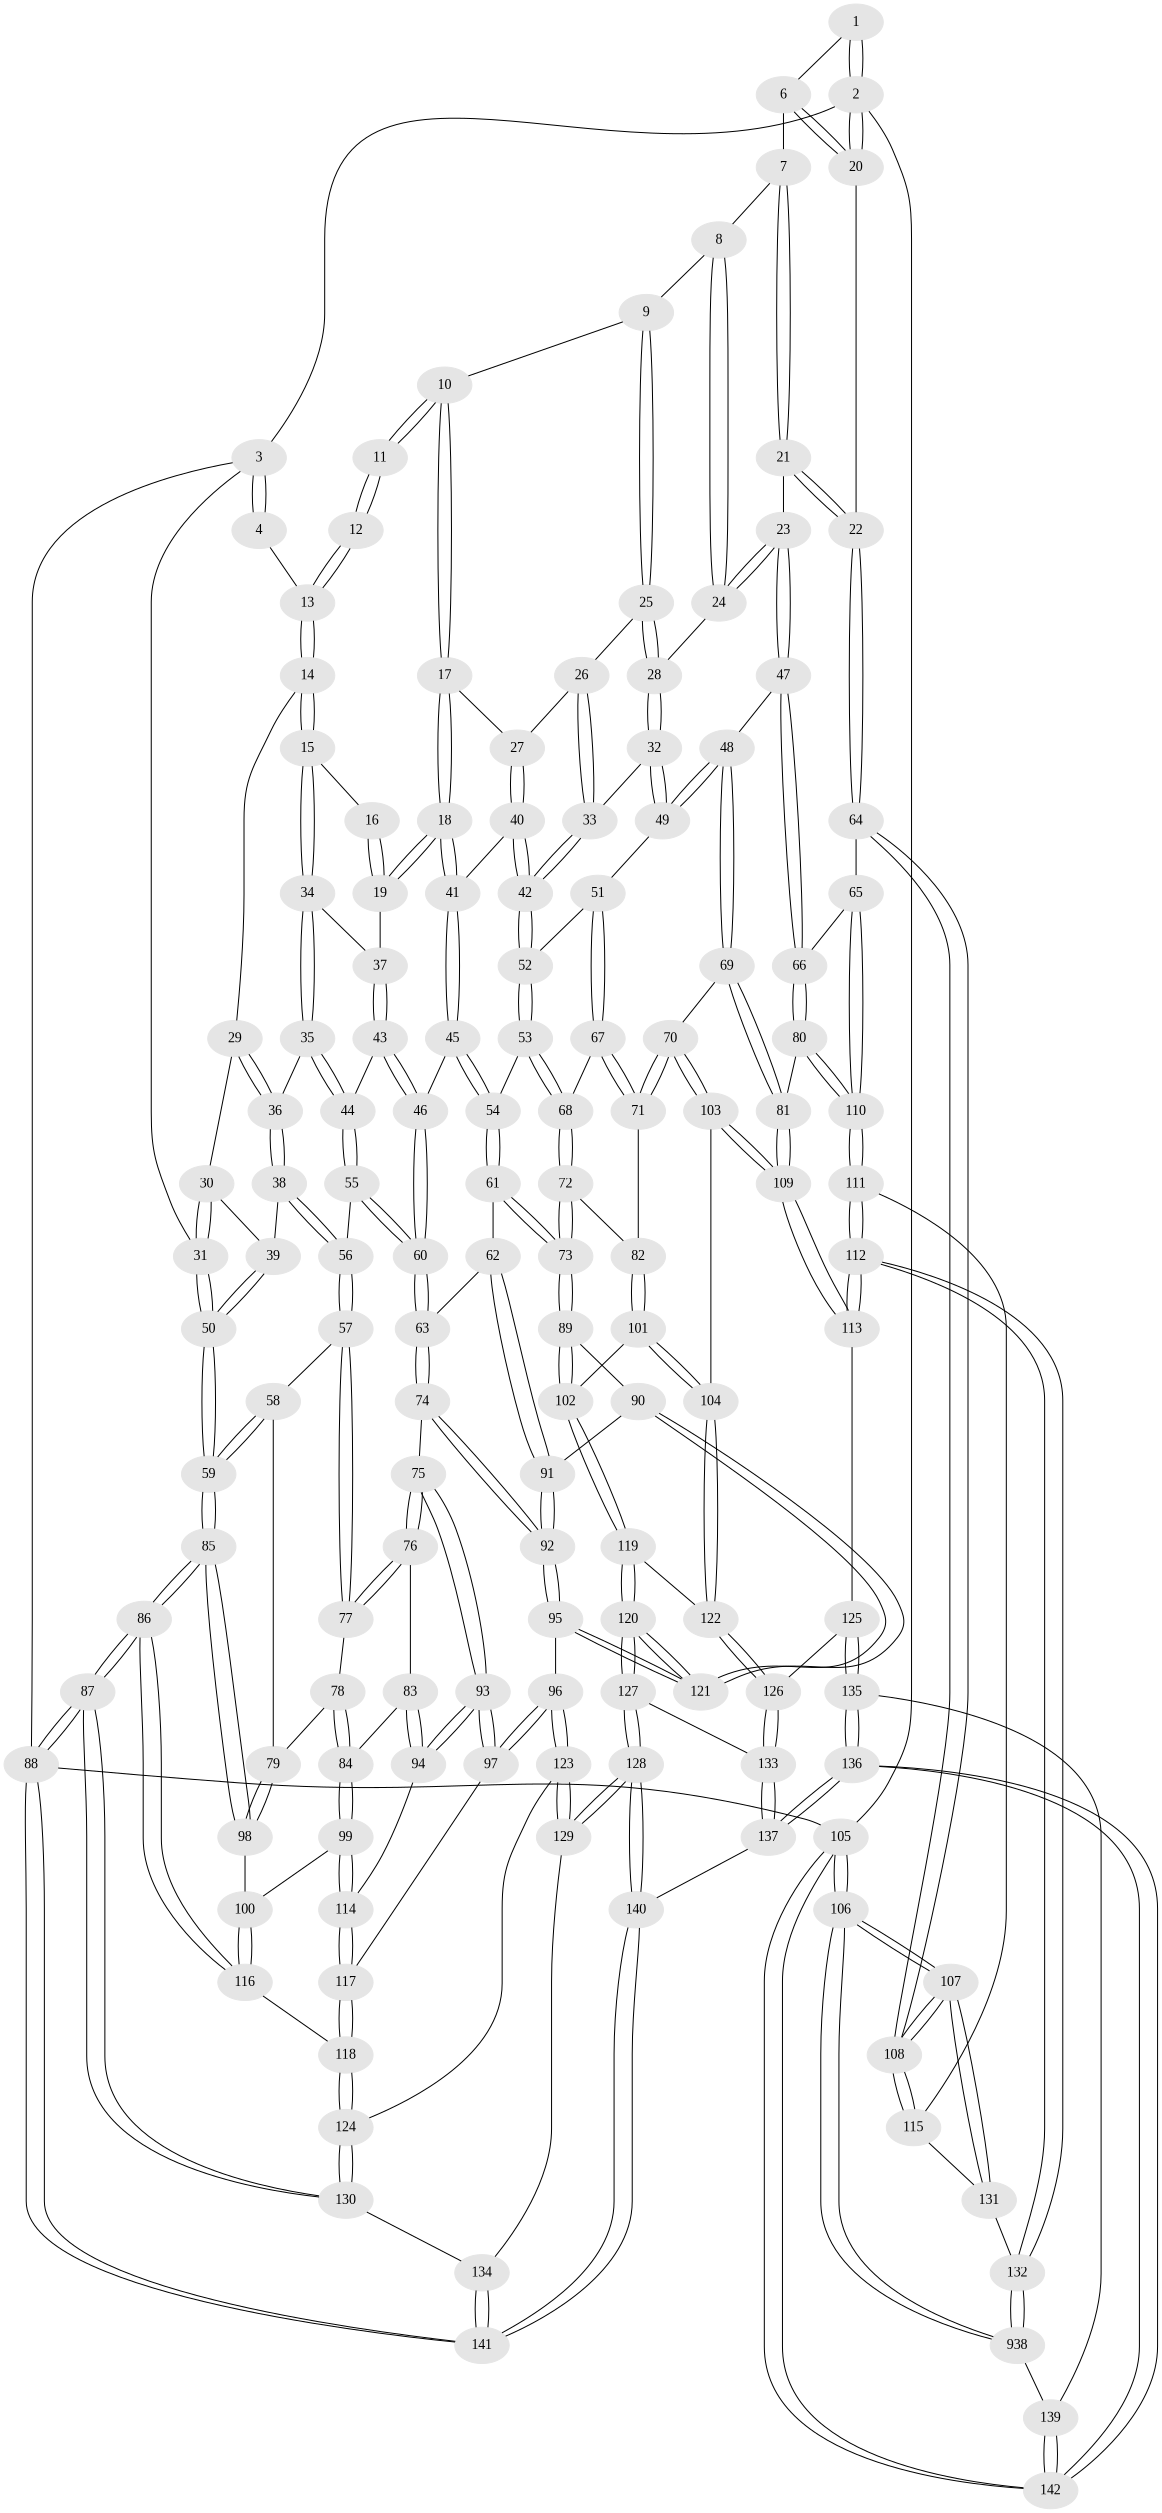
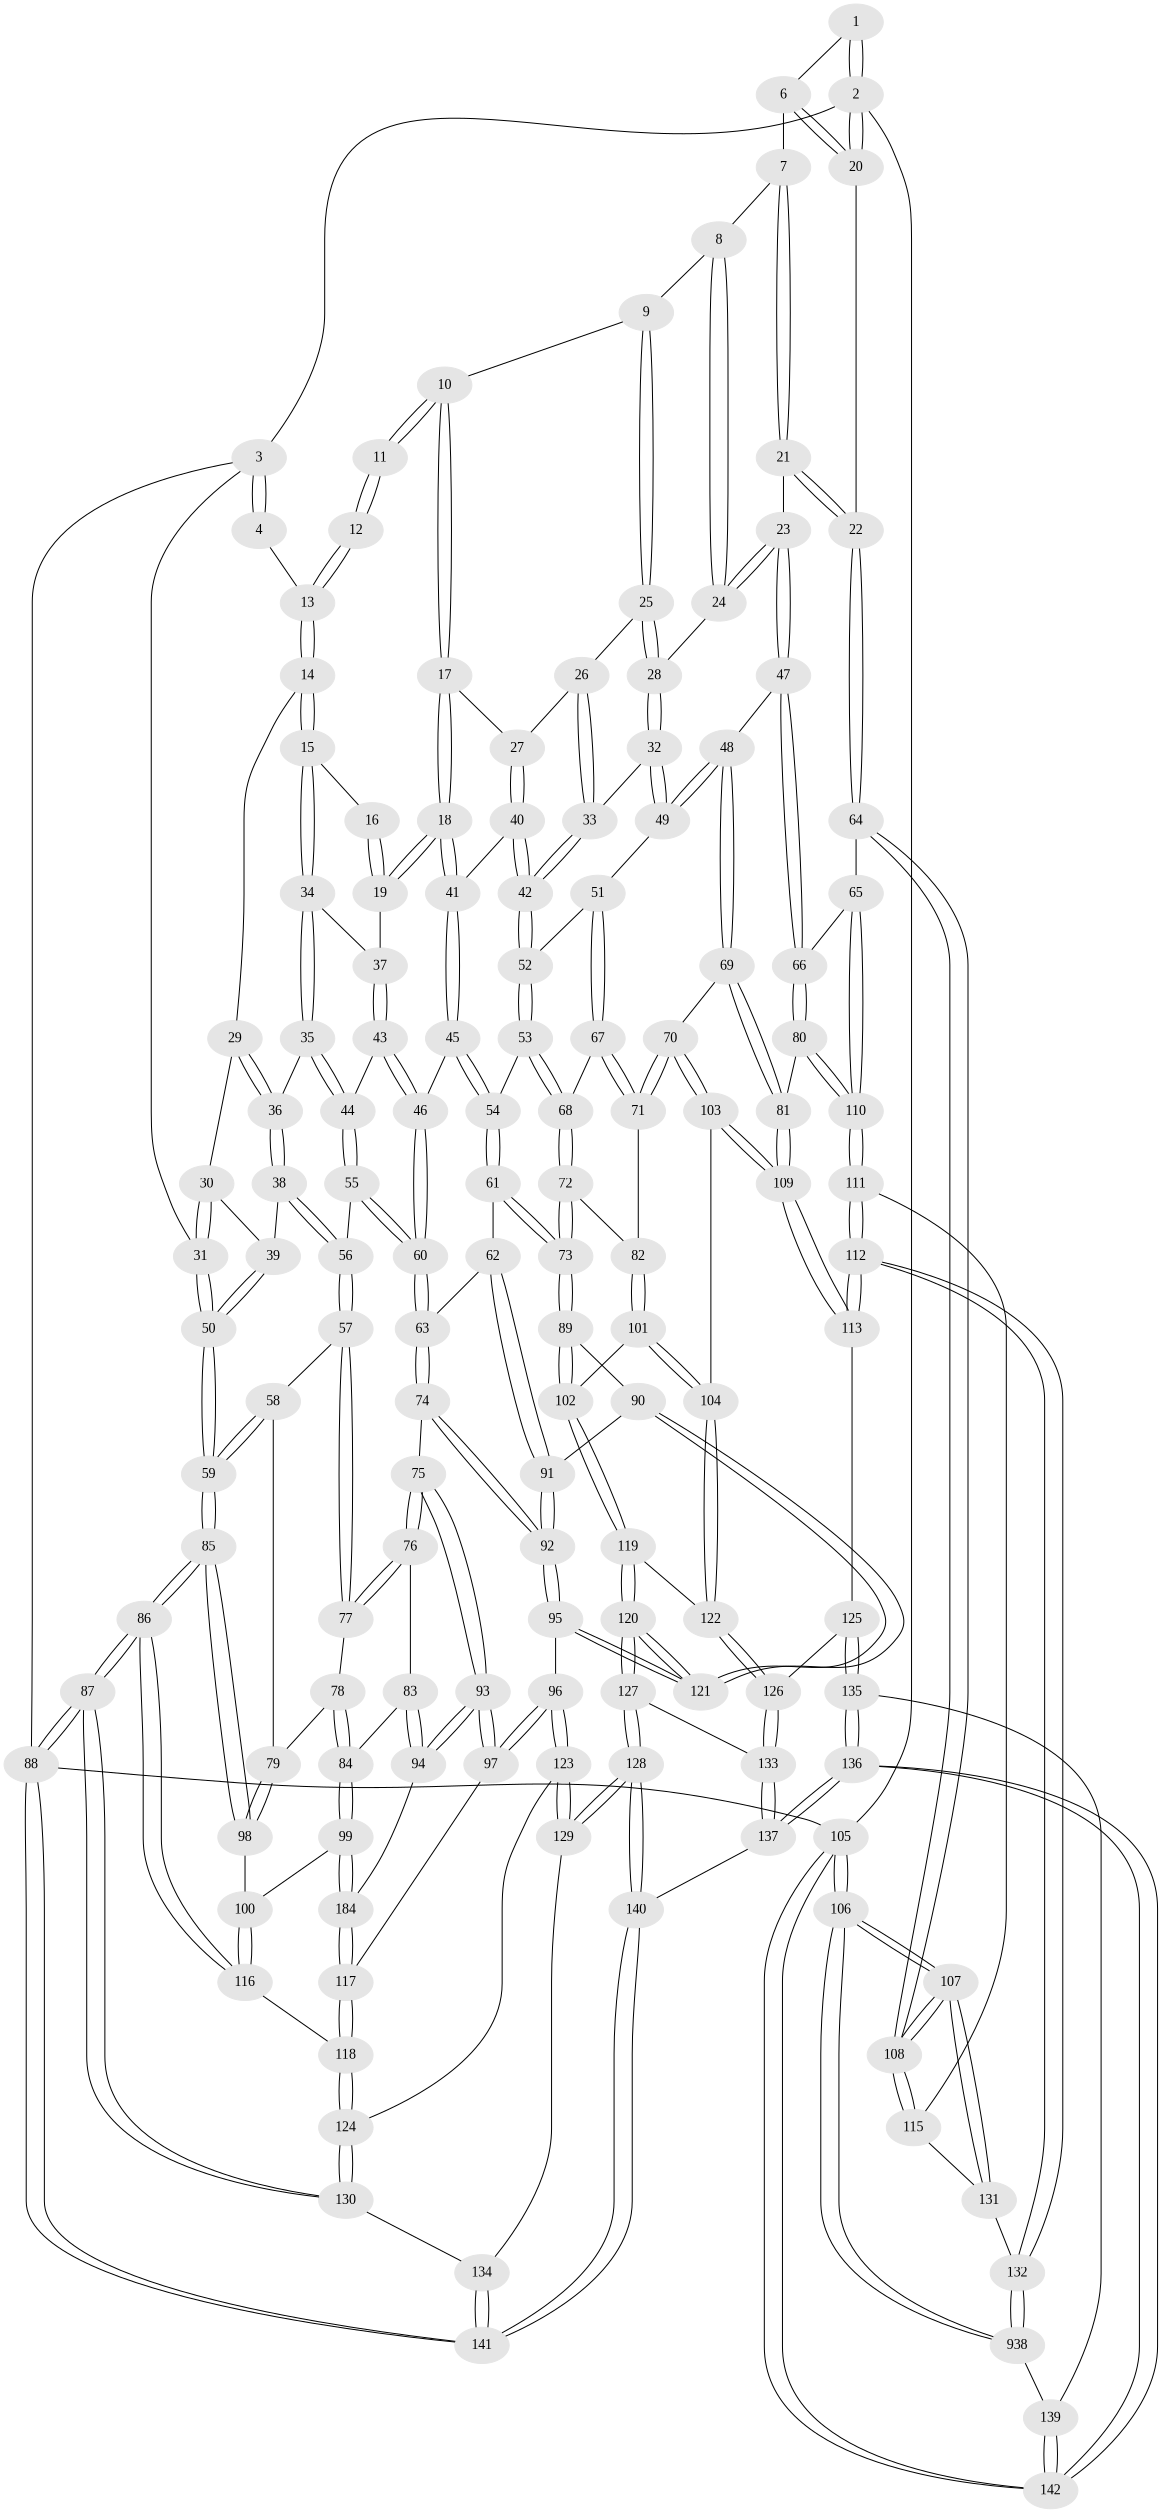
(346, 1910) -> (346, 1910)
